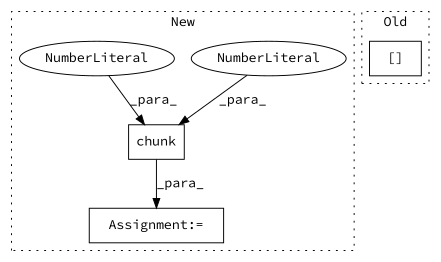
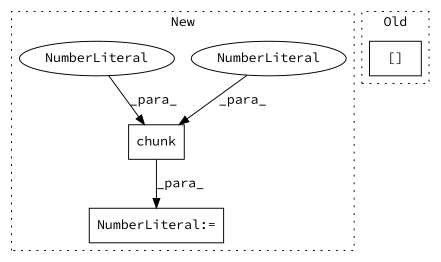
(156, 226) -> (156, 226)
